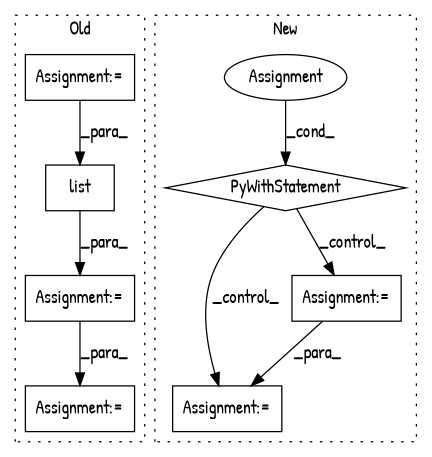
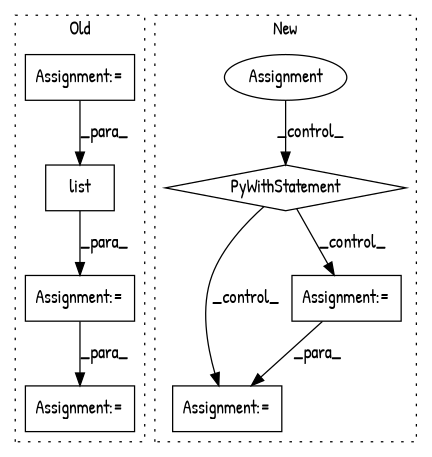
(311, 133) -> (311, 133)
